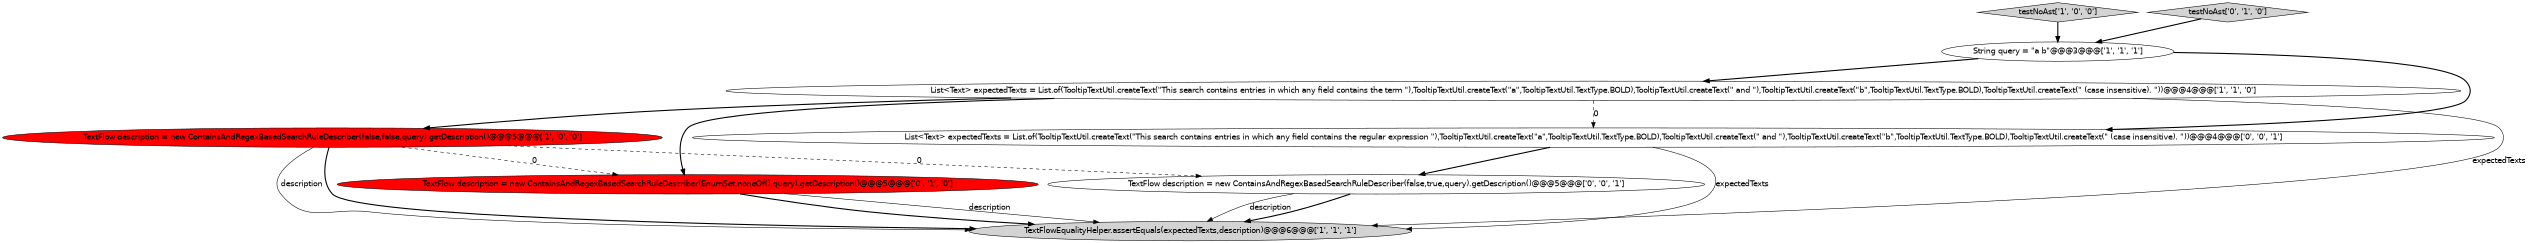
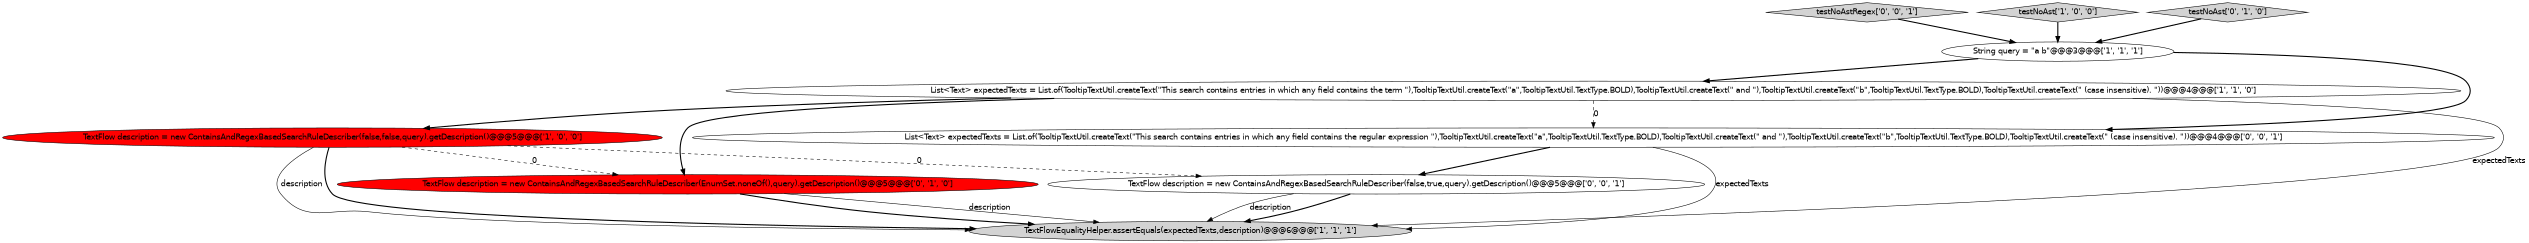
none -> (1867, 12)
